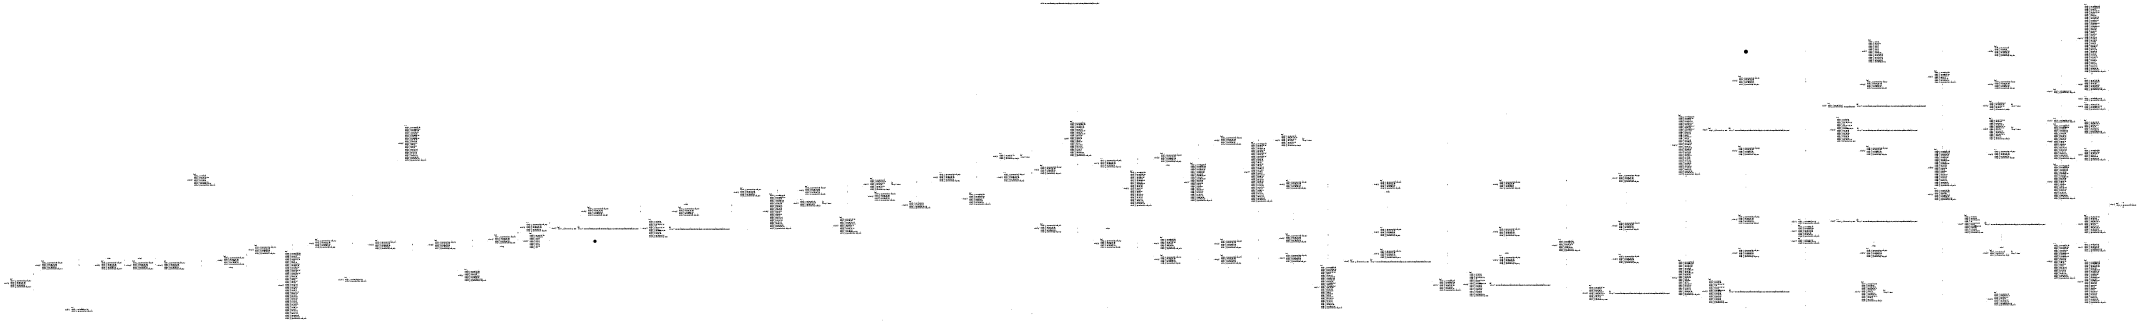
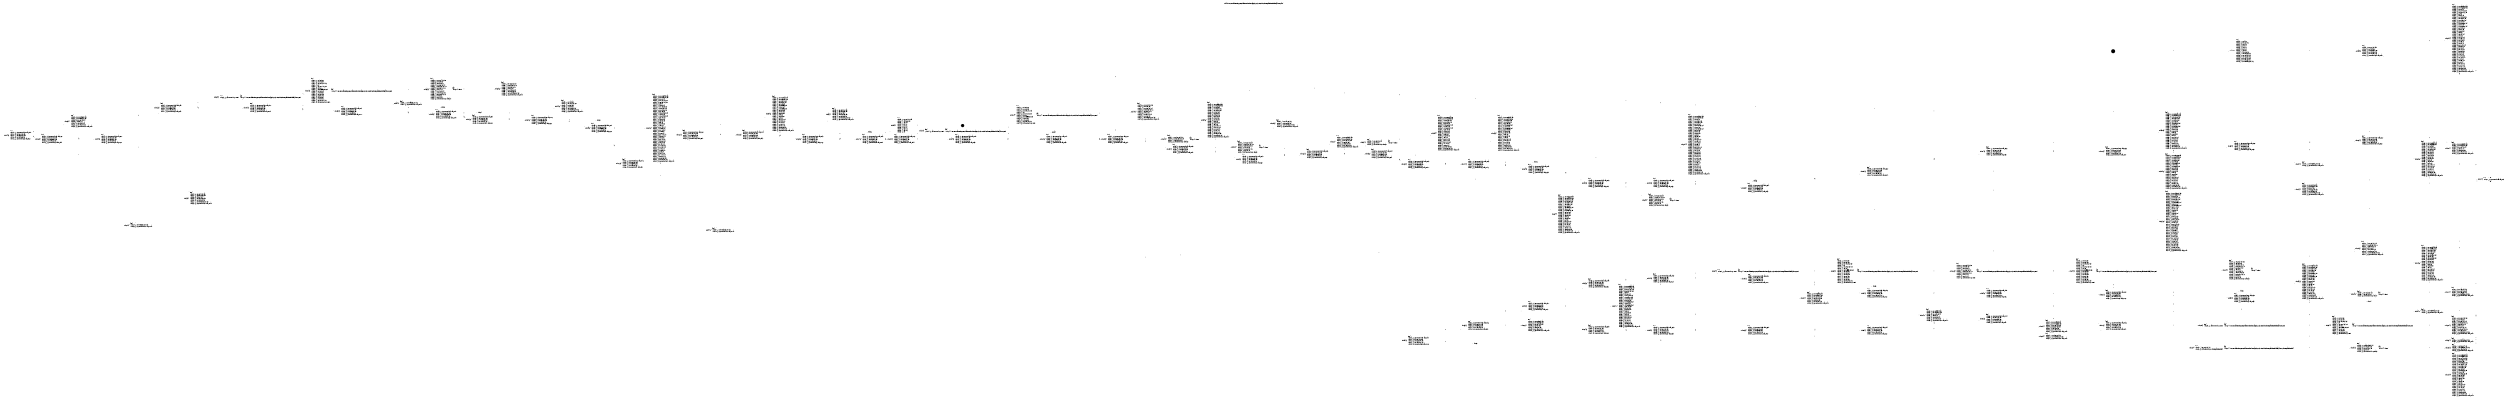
none -> (168, 108)
